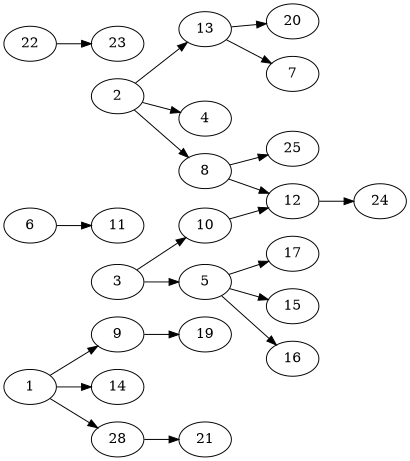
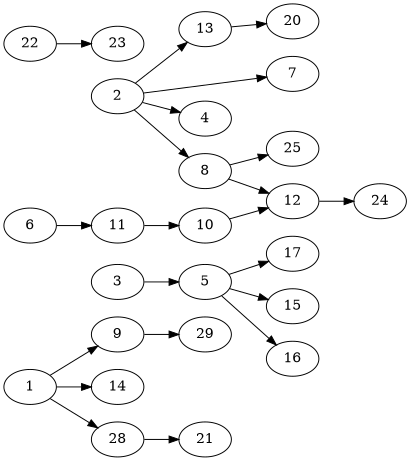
(245, 49) -> (200, 86)
(157, 256) -> (157, 226)
(205, 334) -> (205, 334)
